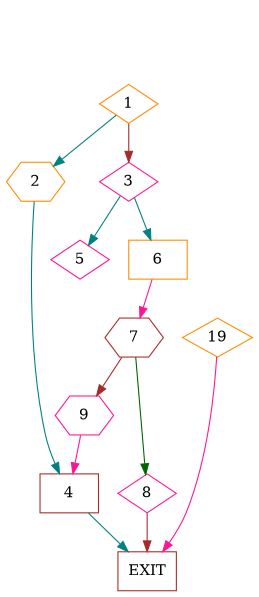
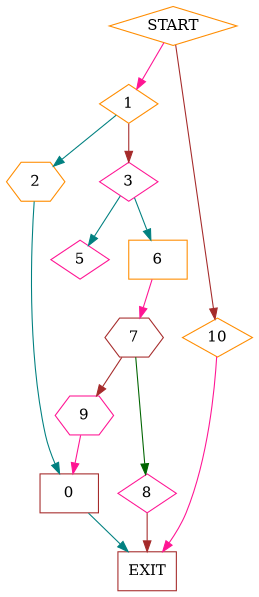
none -> (173, 26)
(217, 338) -> (217, 338)
(69, 493) -> (69, 493)
